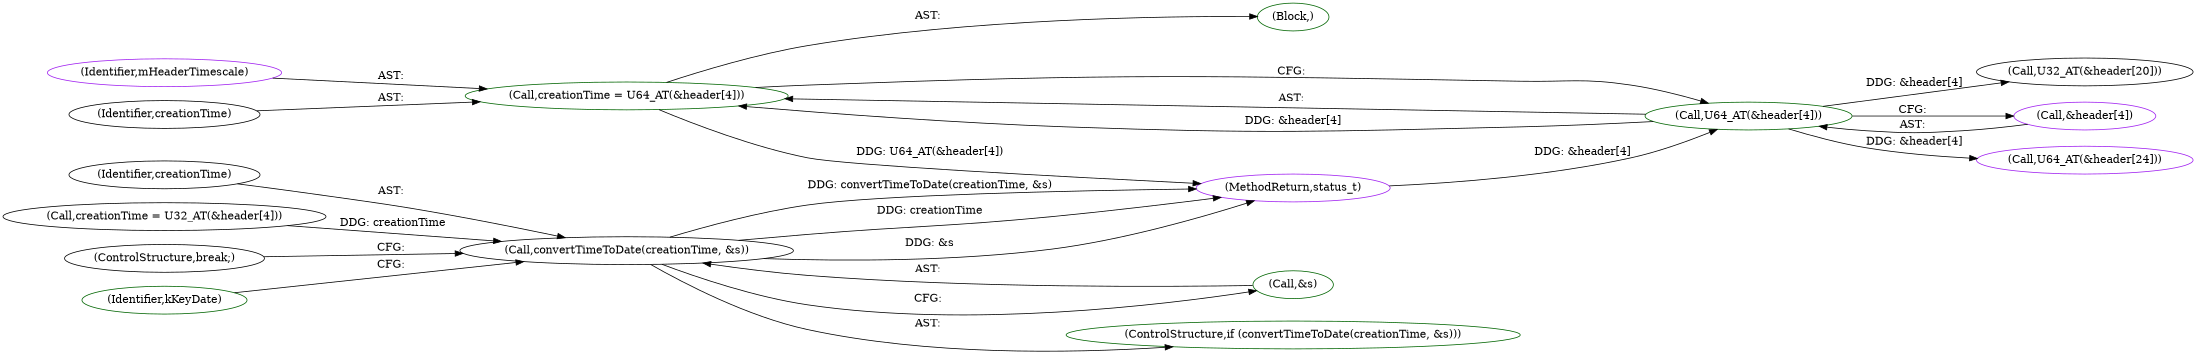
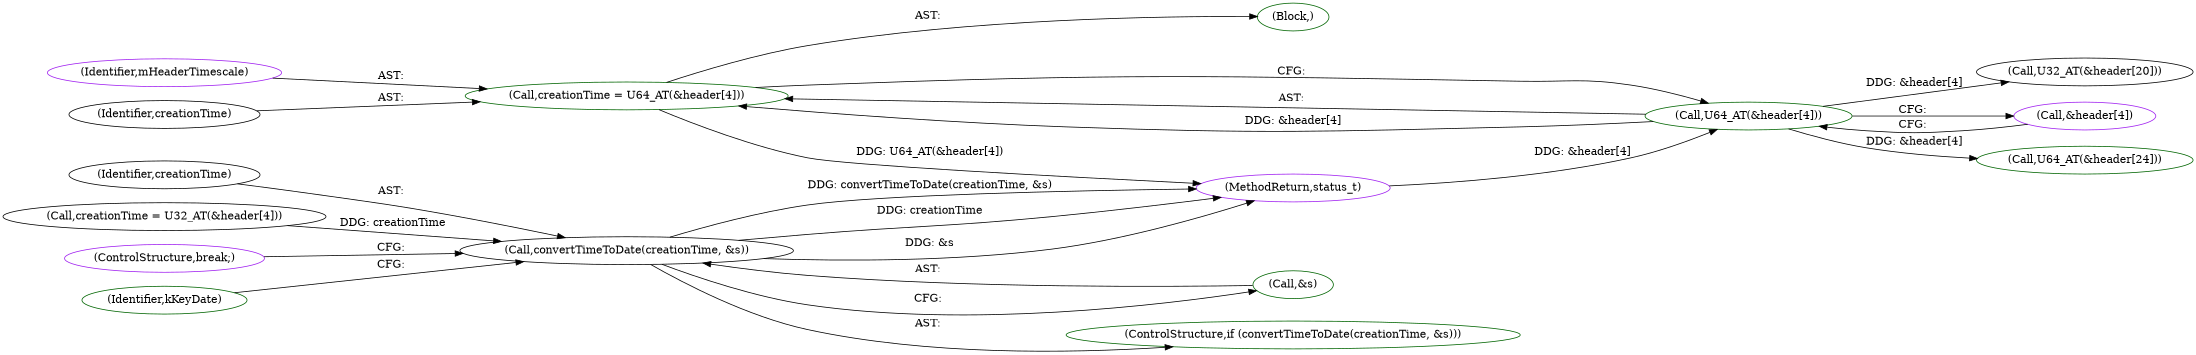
(1914, 125) -> (1914, 125)
(2085, 160) -> (2085, 160)
(164, 258) -> (164, 258)
